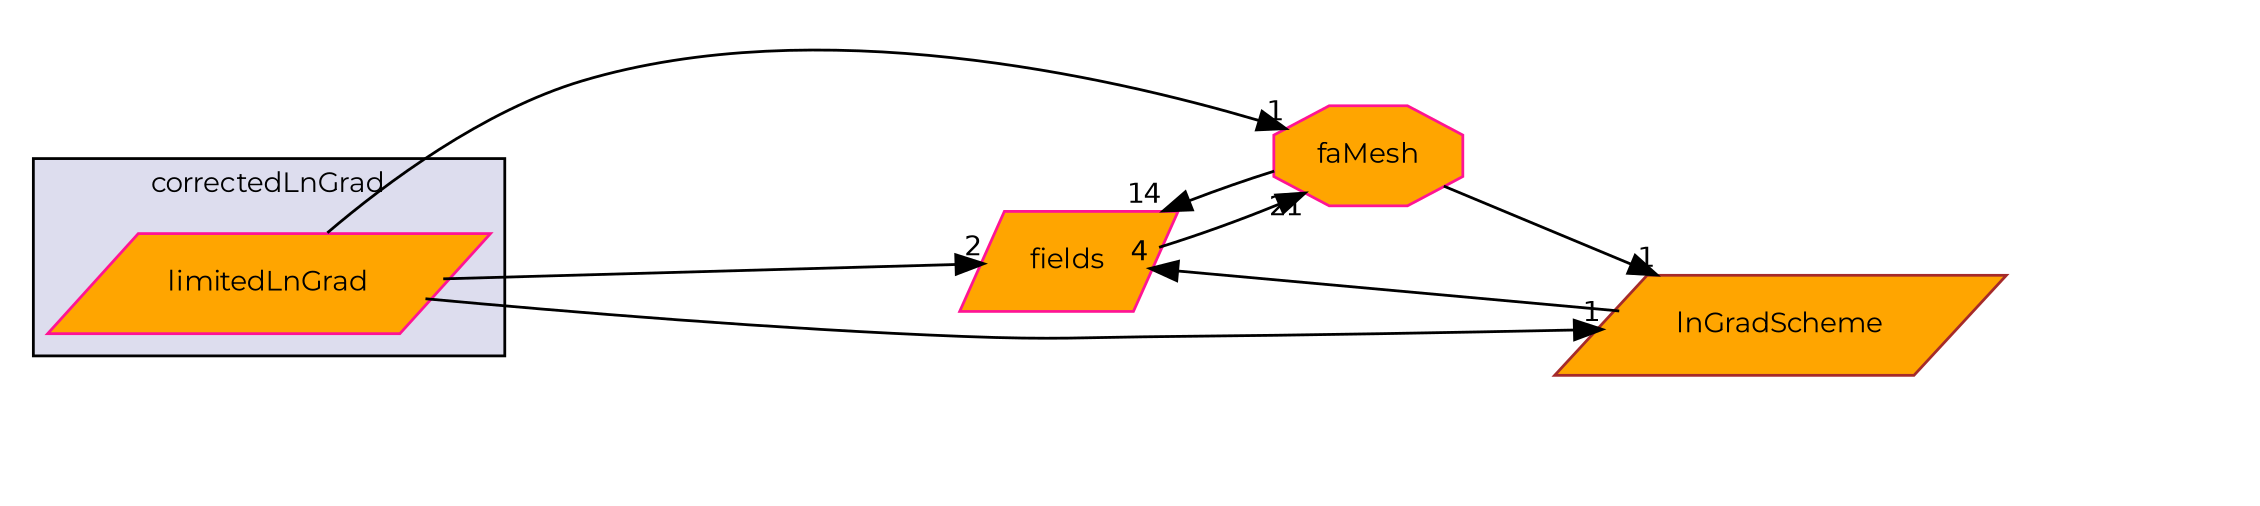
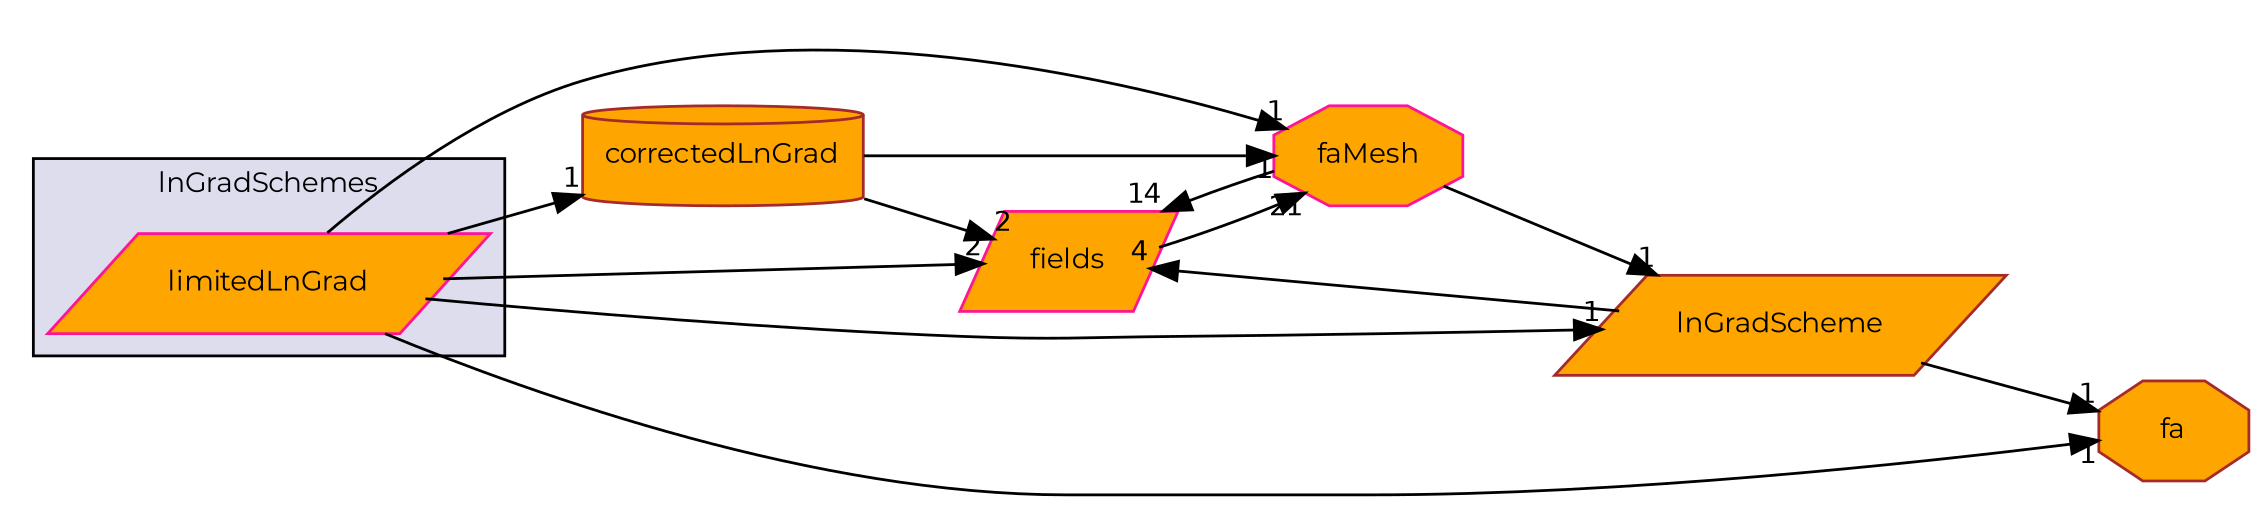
none -> (723, 156)
(269, 185) -> (269, 185)
none -> (2174, 431)
